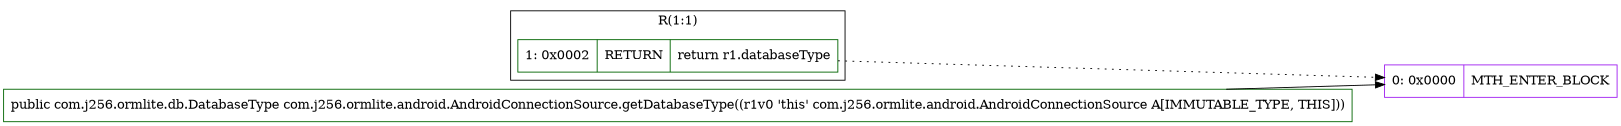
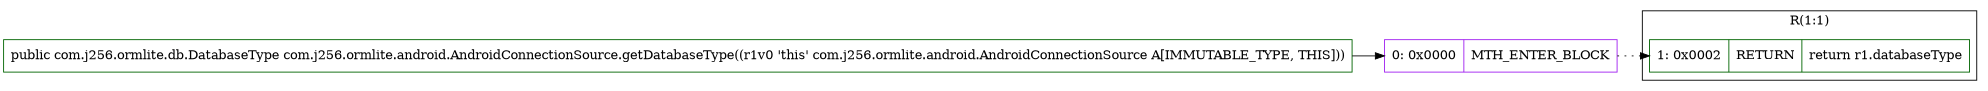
(1107, 69) -> (1629, 56)
